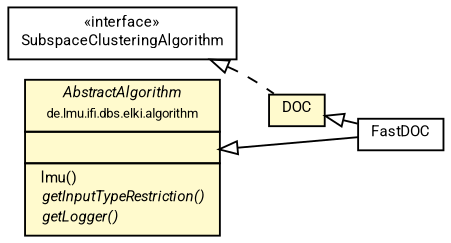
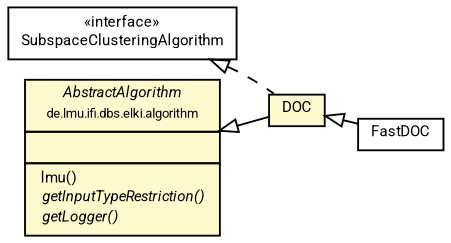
(298, 142) -> (253, 121)
